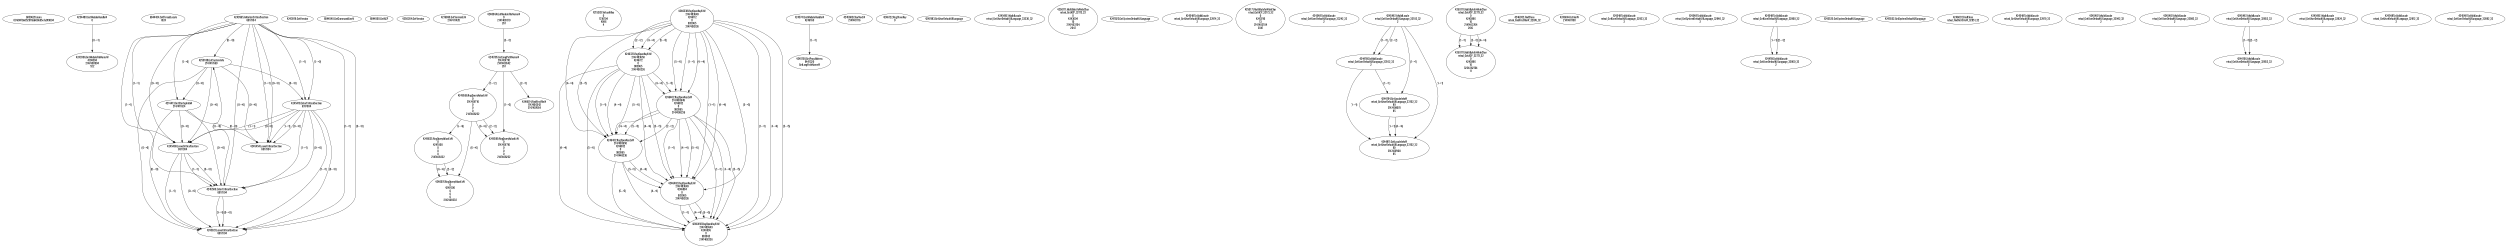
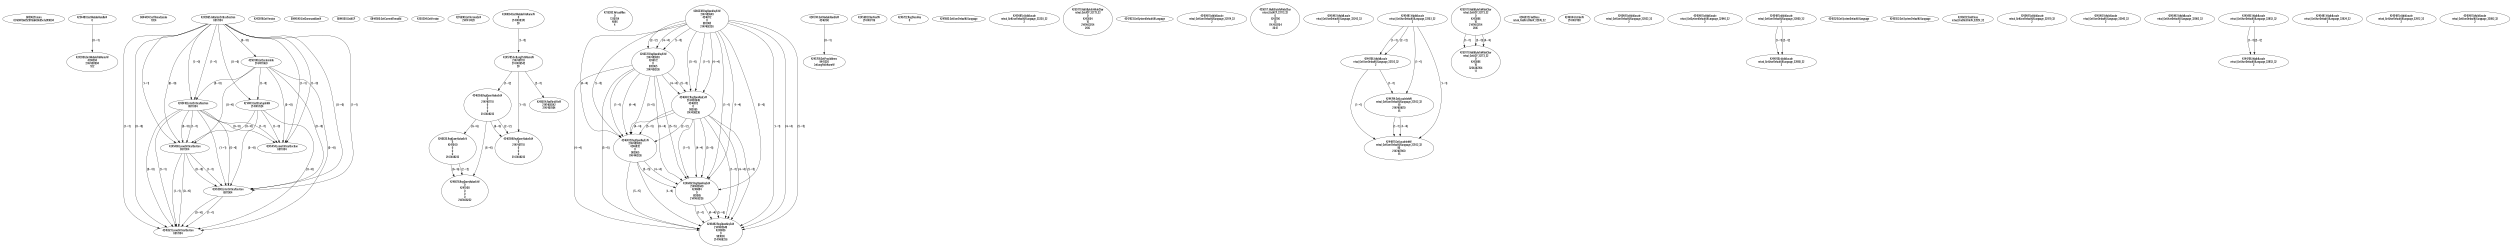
none -> (386, 19)
(213, 128) -> (321, 145)
